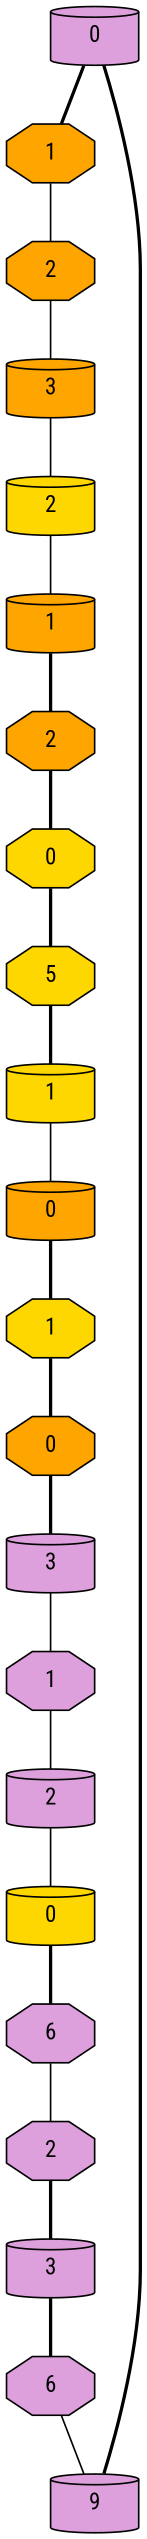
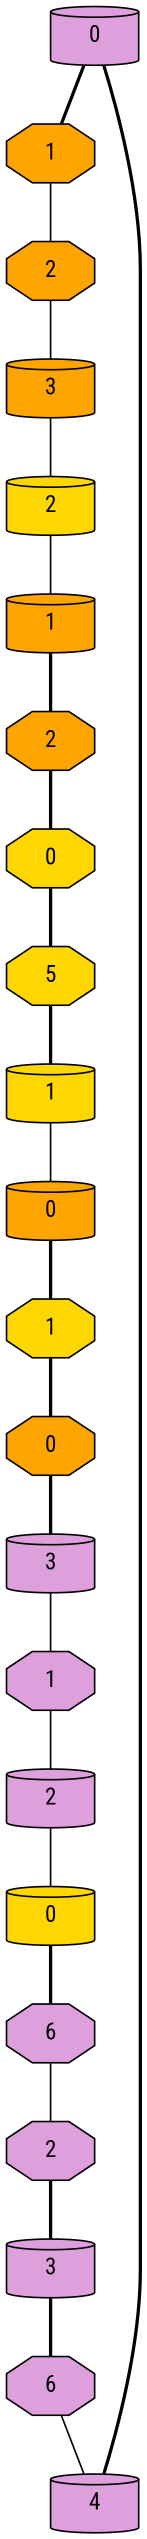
(95, 2503) -> (95, 2503)
